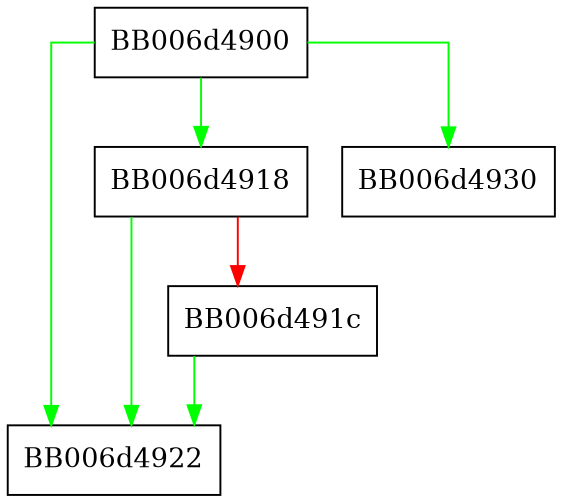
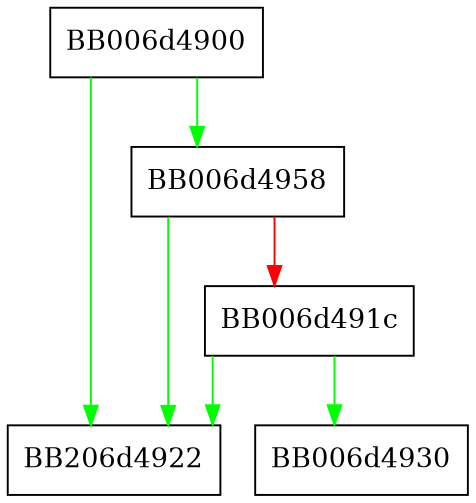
(420, 43) -> (334, 381)
(201, 182) -> (238, 182)
(114, 460) -> (114, 460)
